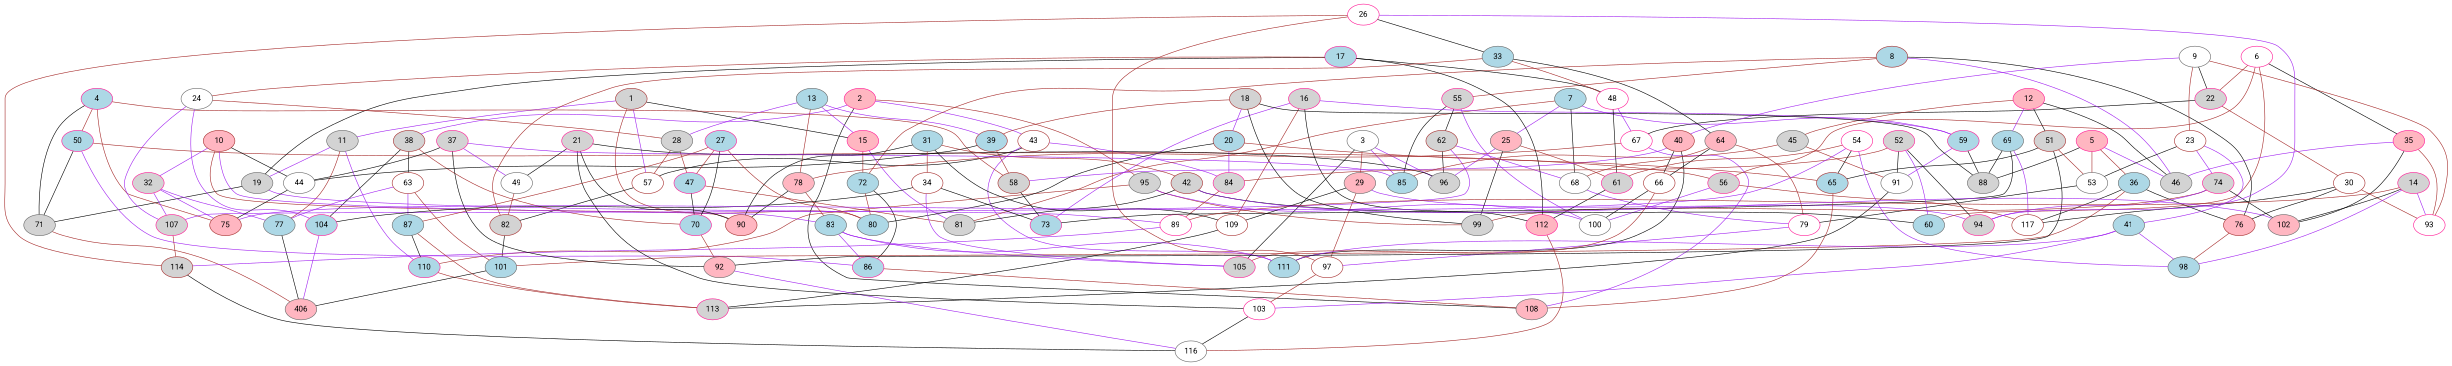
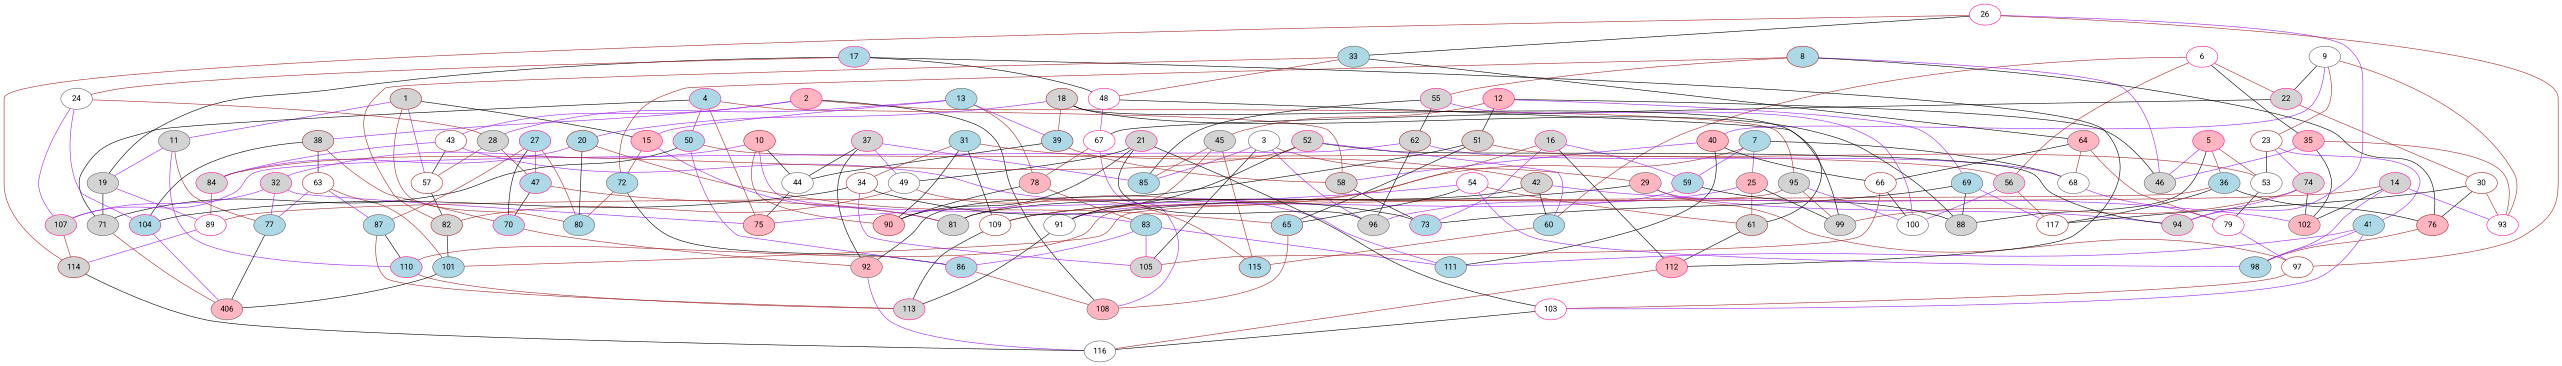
(1617, 183) -> (1752, 225)
none -> (1255, 267)
